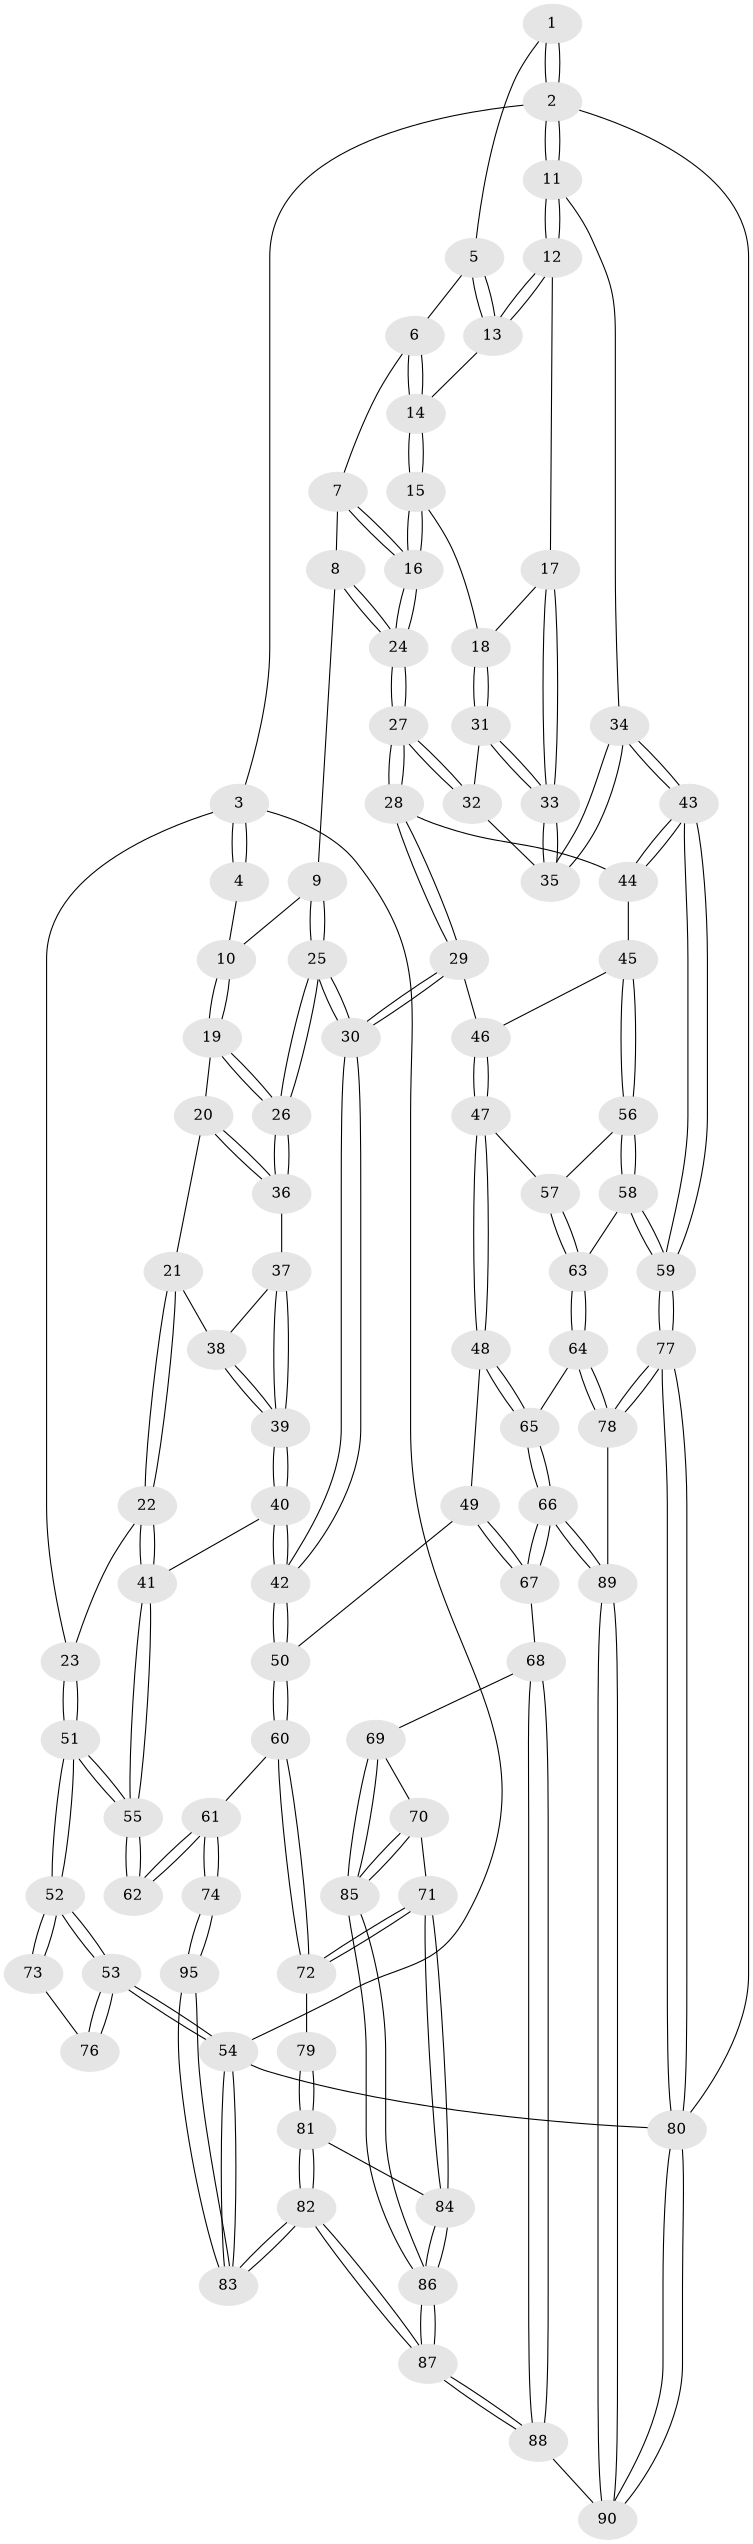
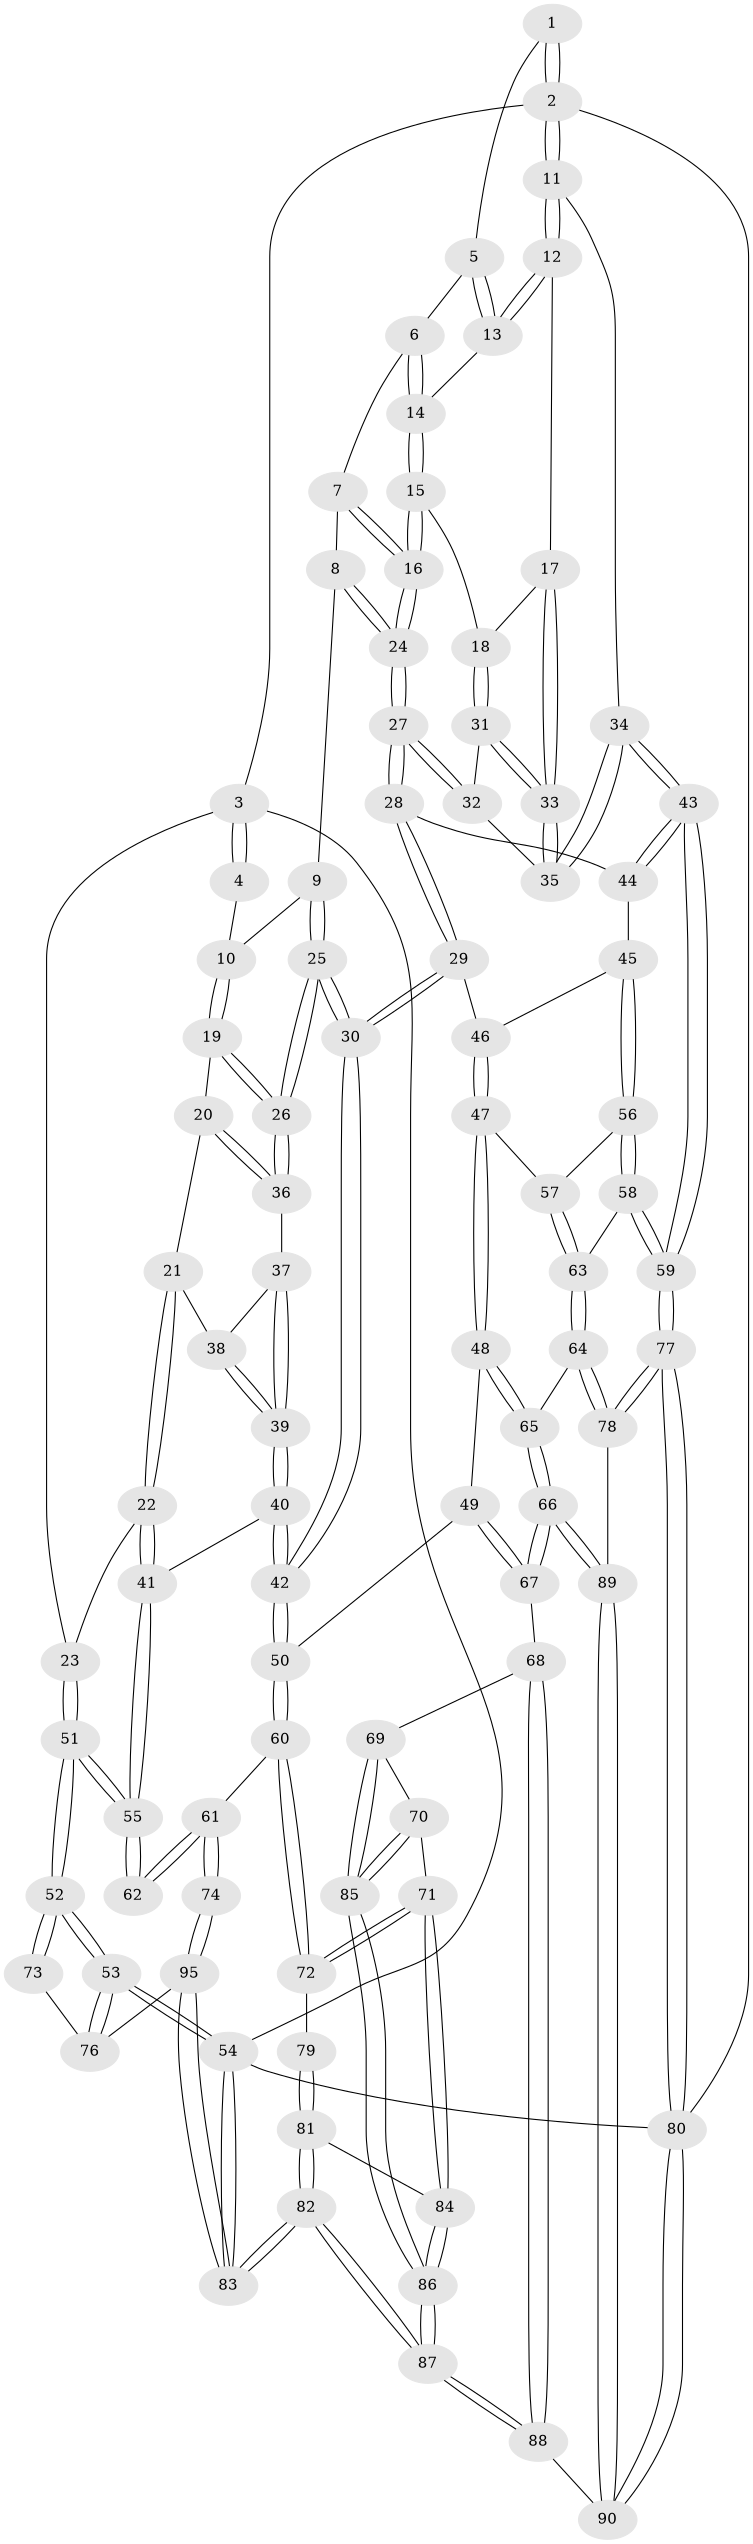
none -> (140, 2013)
